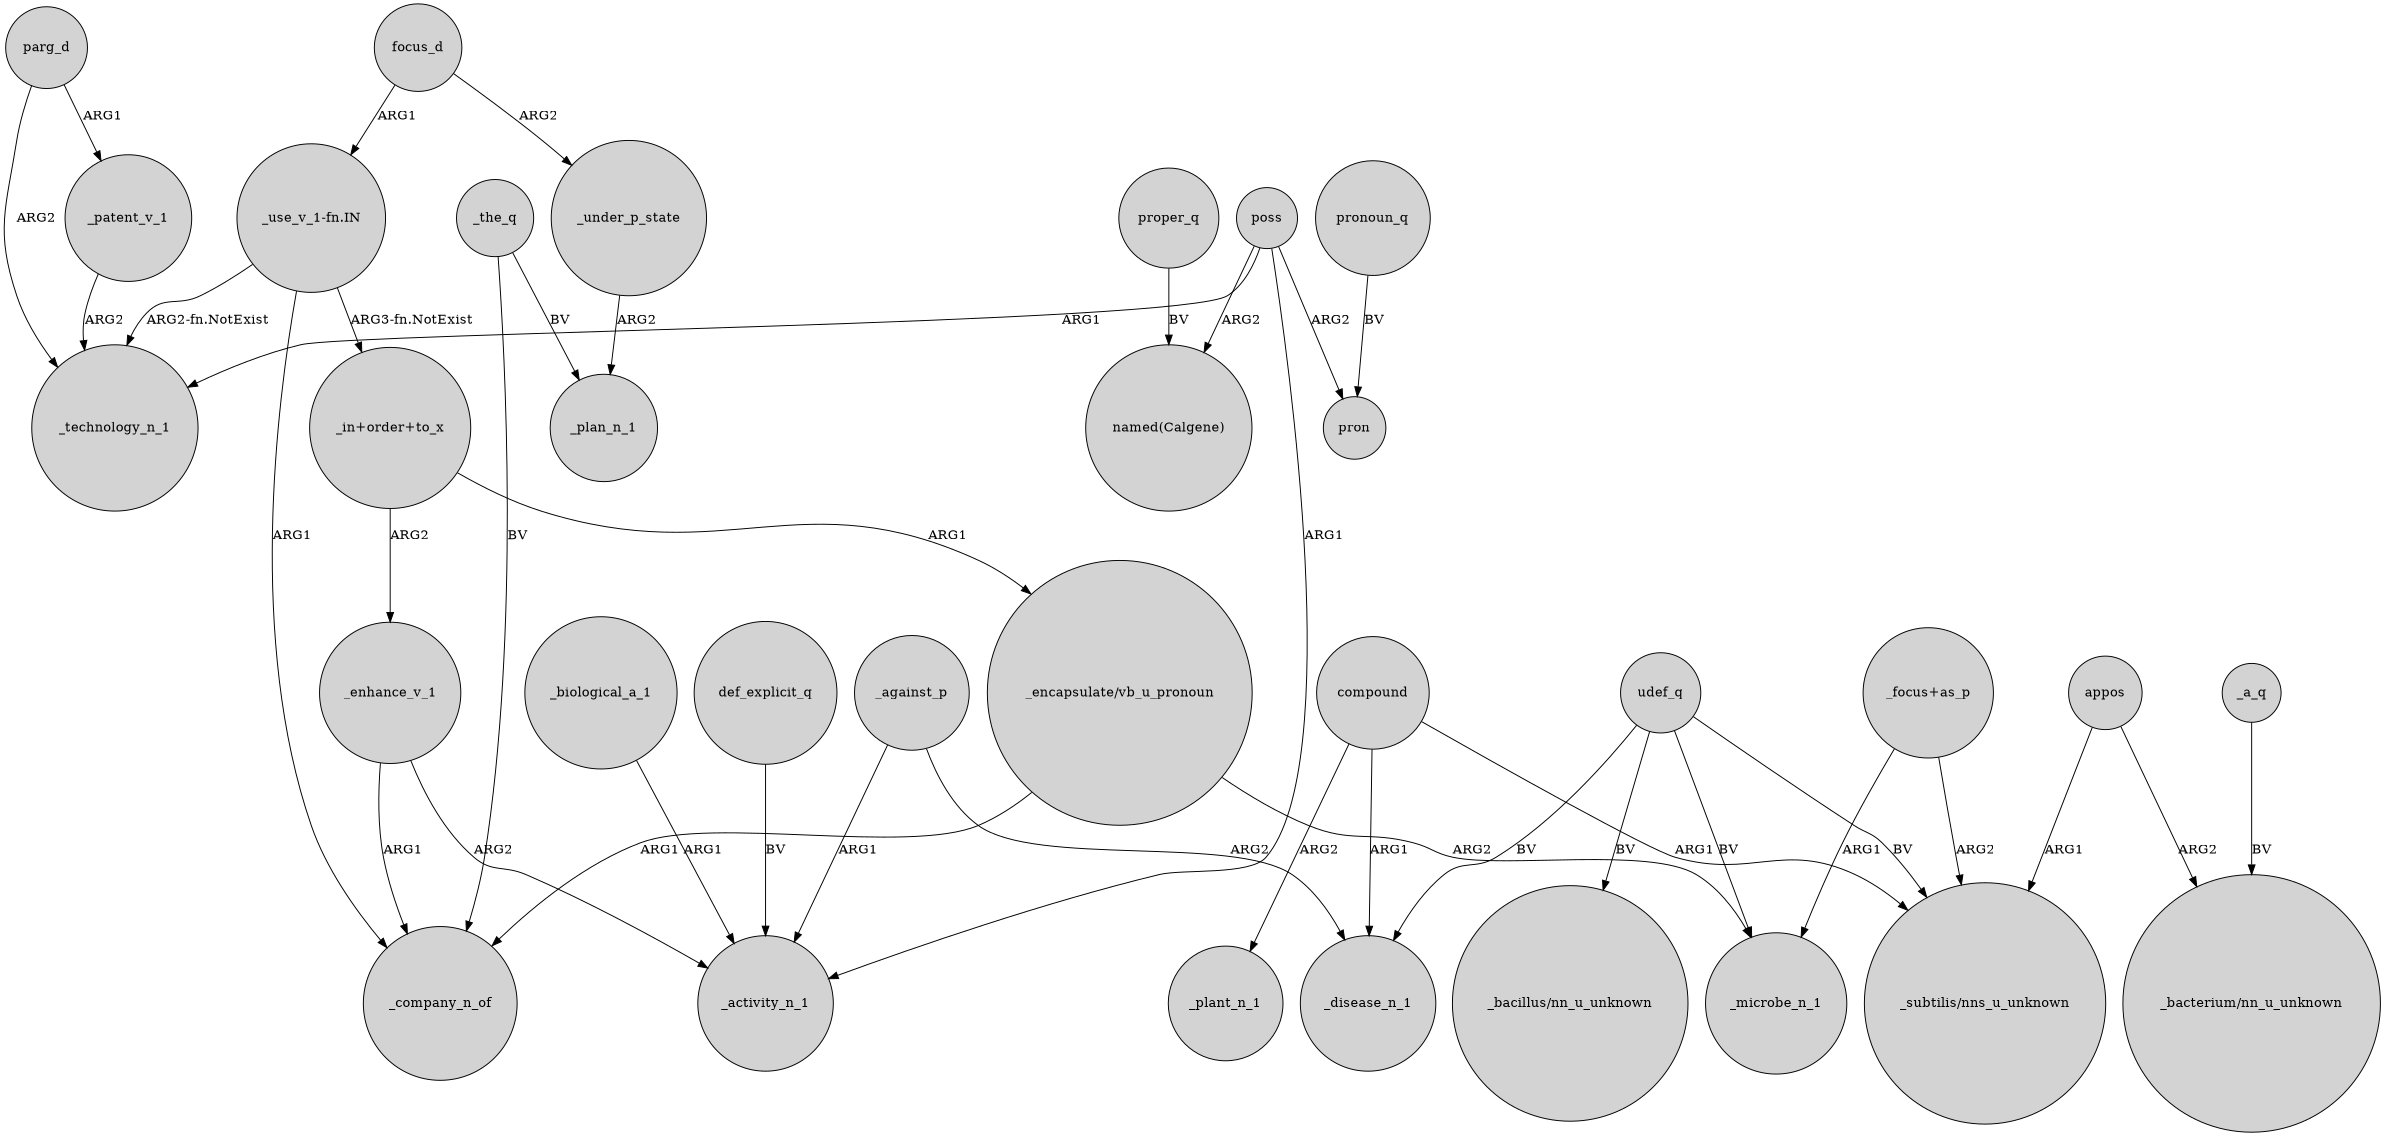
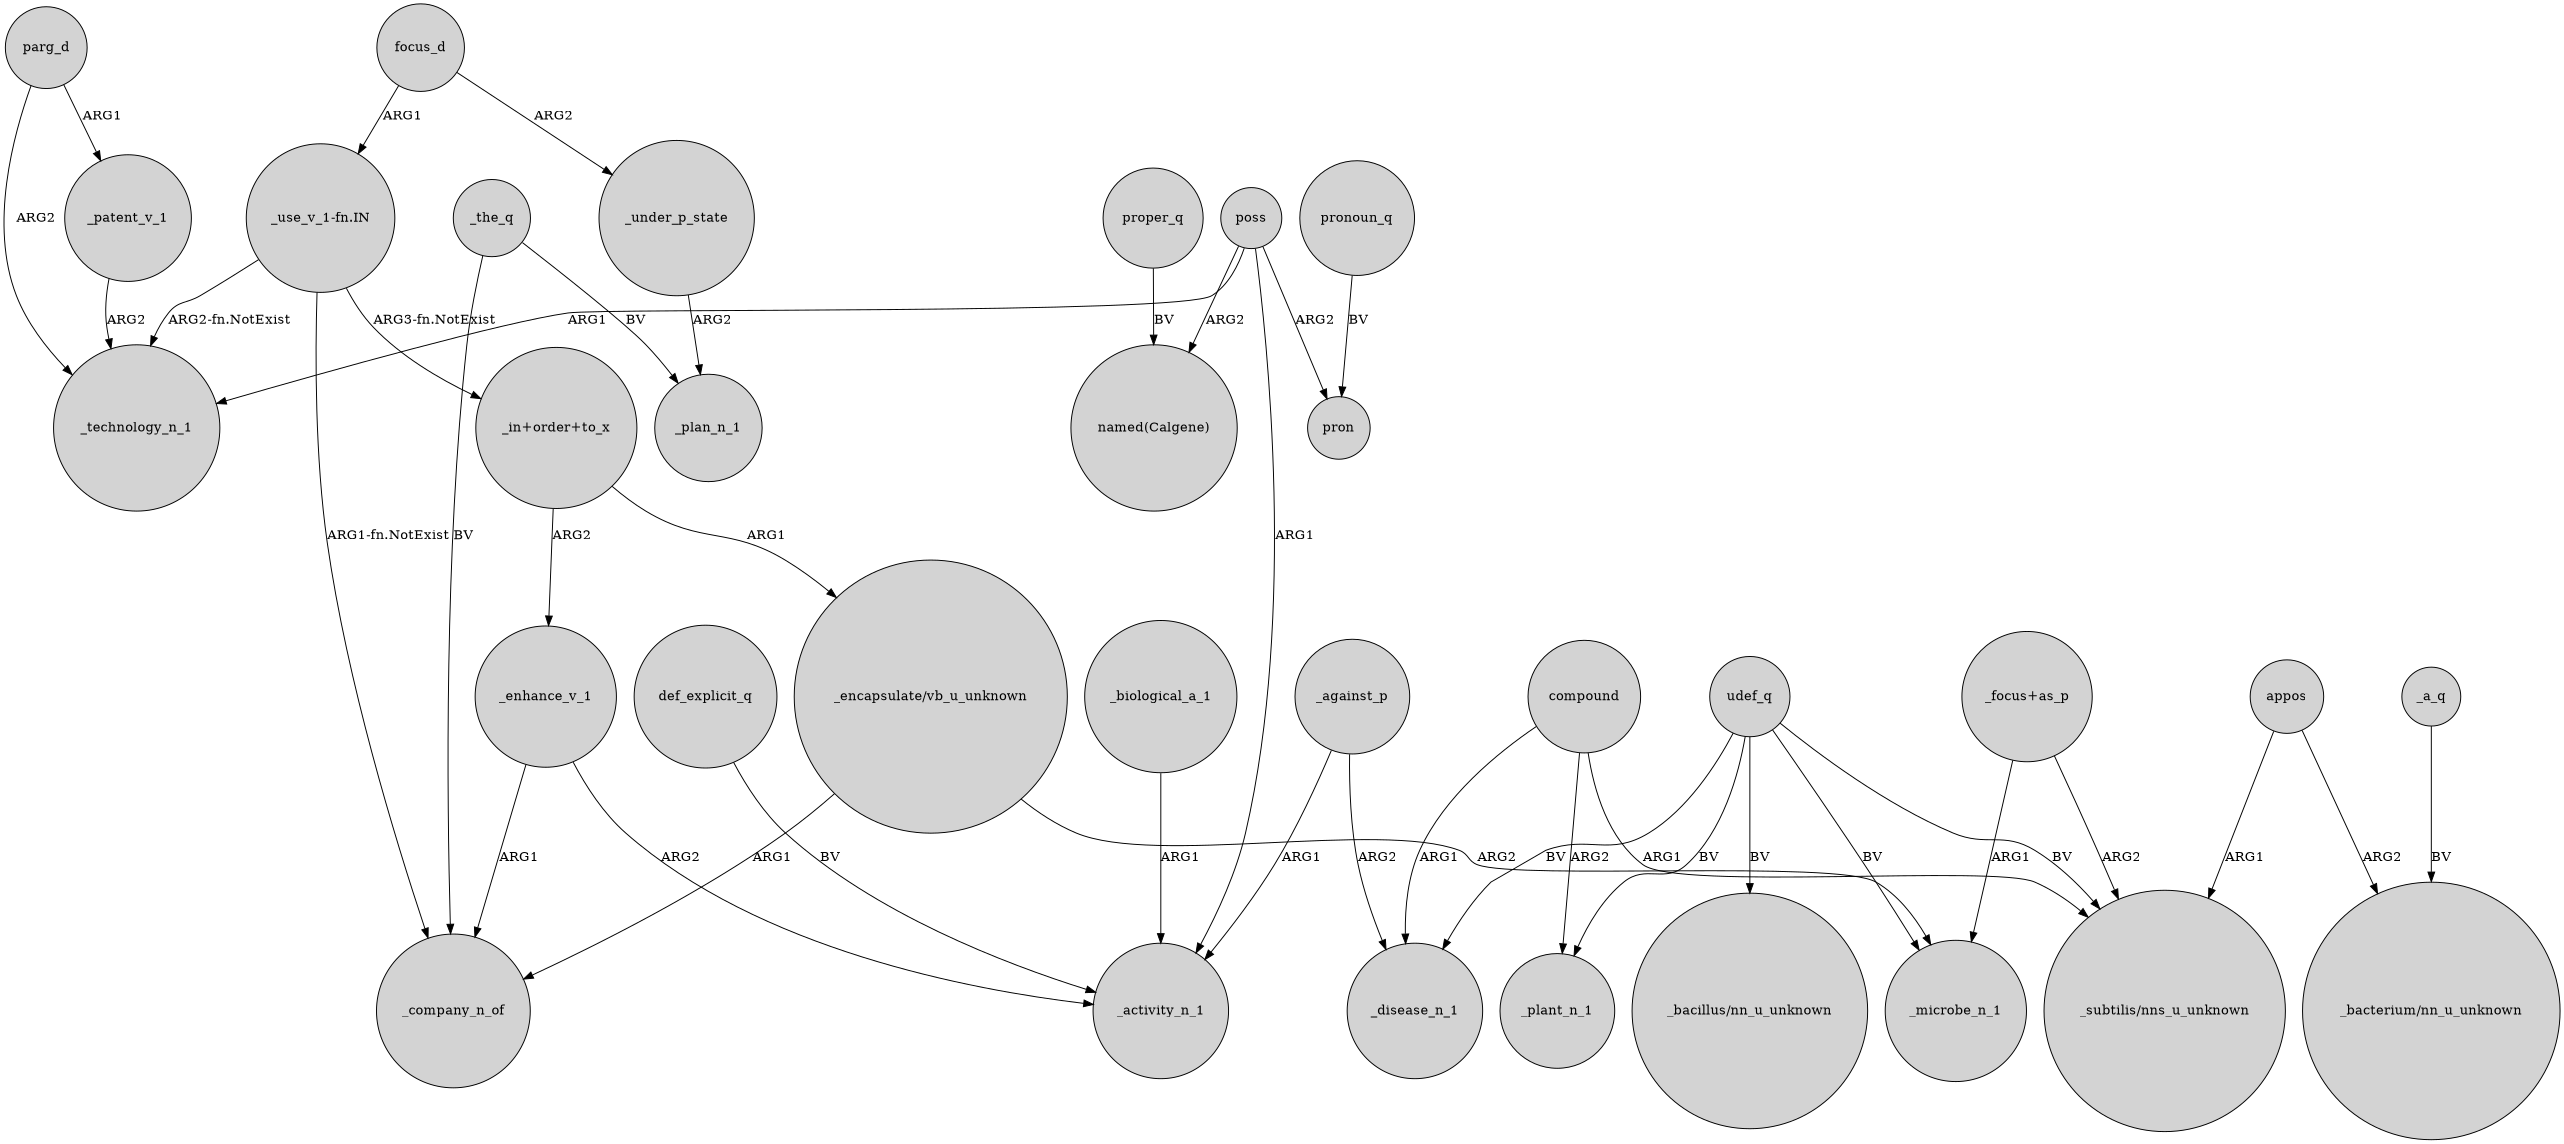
(292, 536) -> (388, 536)
(1120, 693) -> (931, 697)
none -> (1690, 861)
